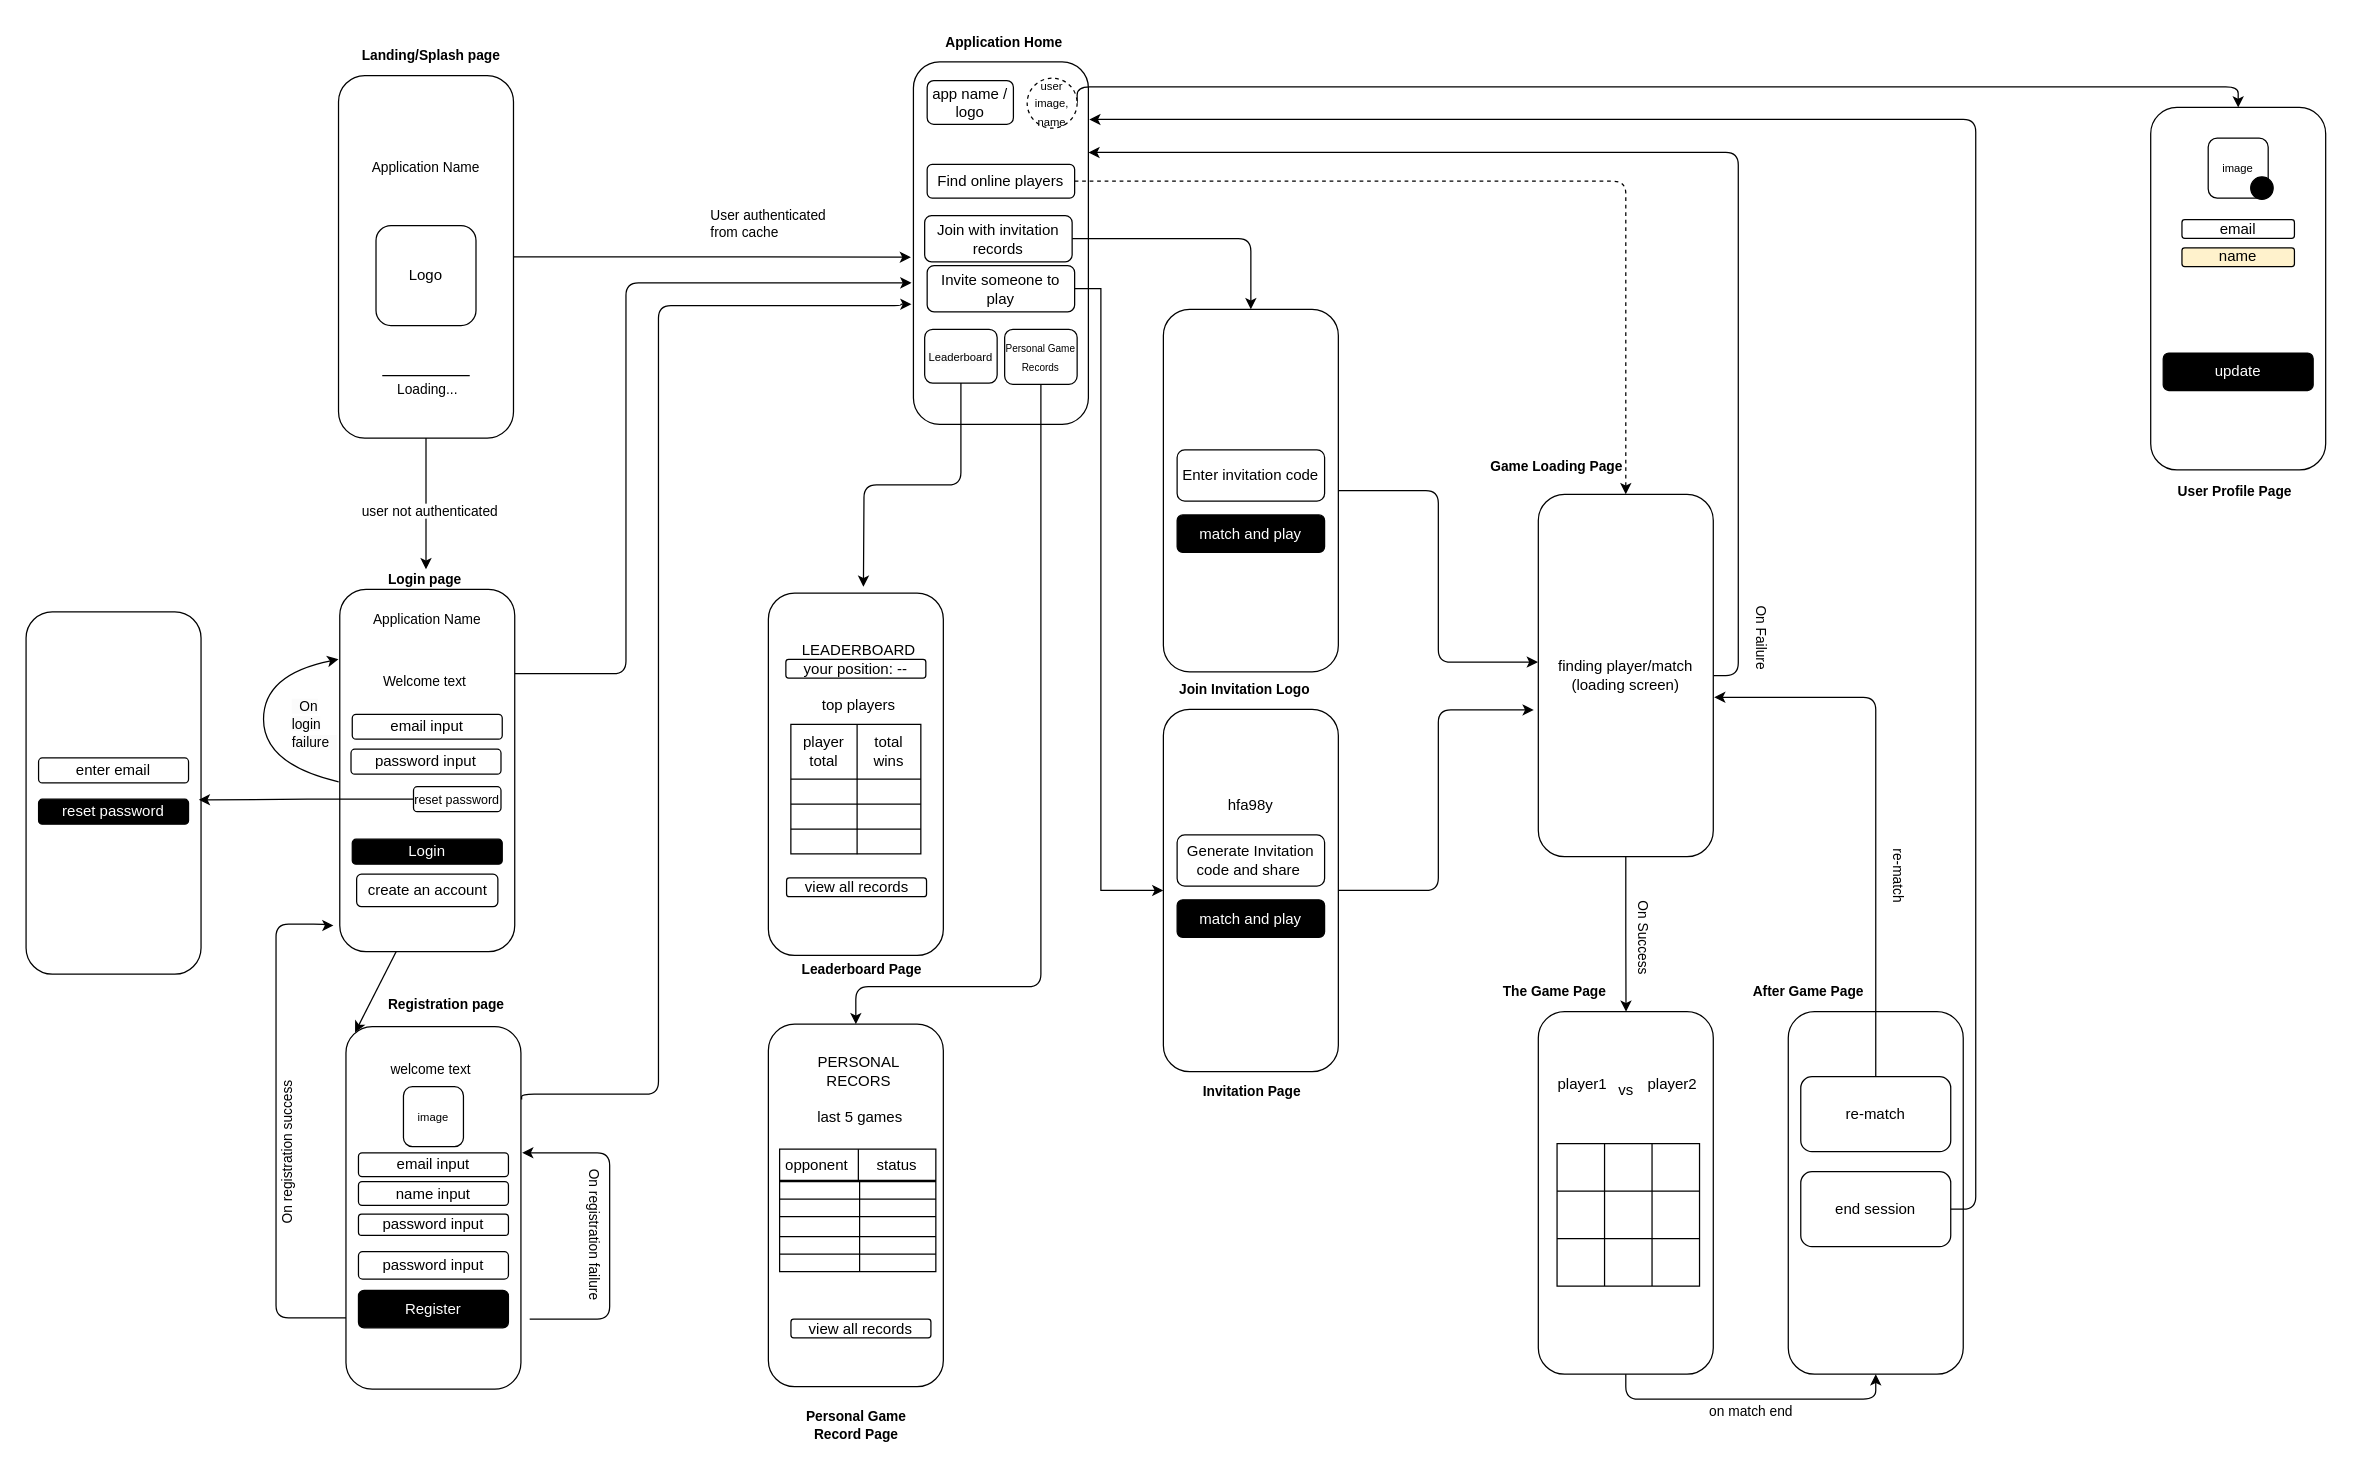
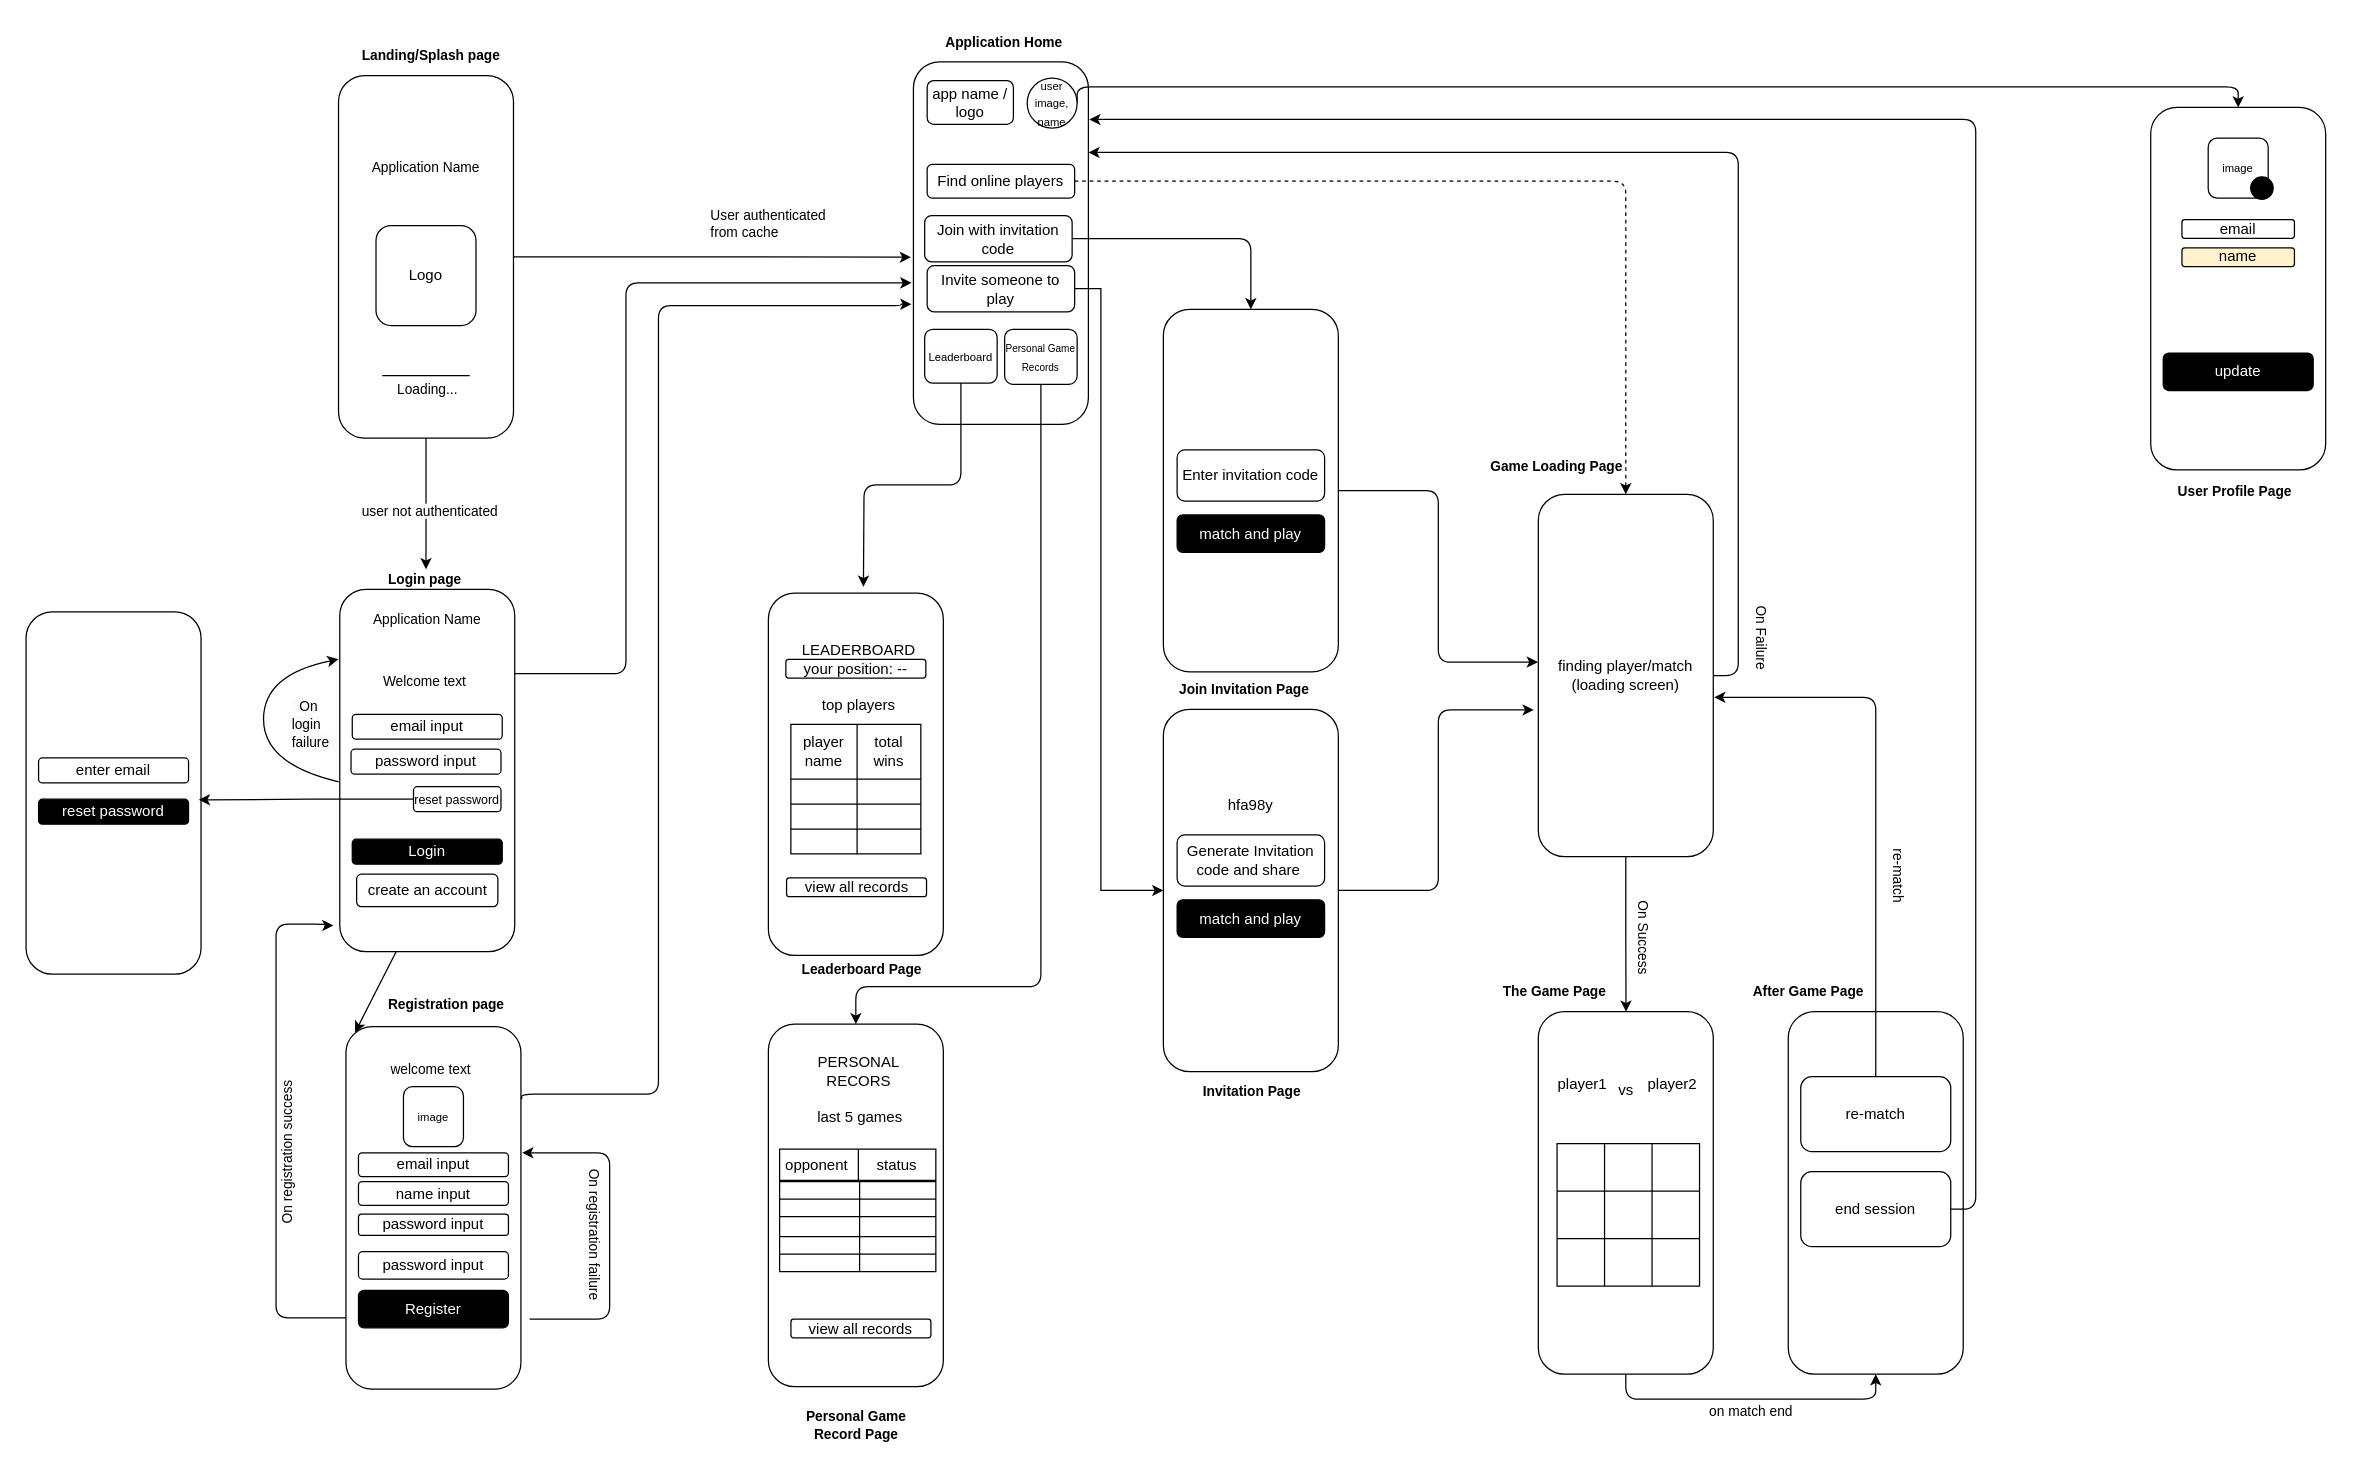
(1052, 103) -> (1052, 103)
(998, 239) -> (998, 239)
(1250, 699) -> (1250, 699)
(824, 752) -> (824, 752)
